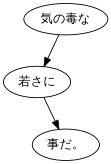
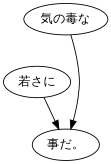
(53, 47) -> (79, 78)
